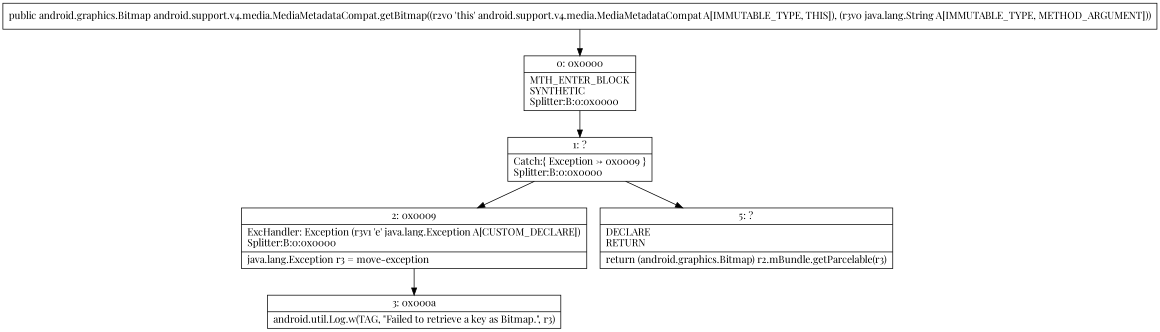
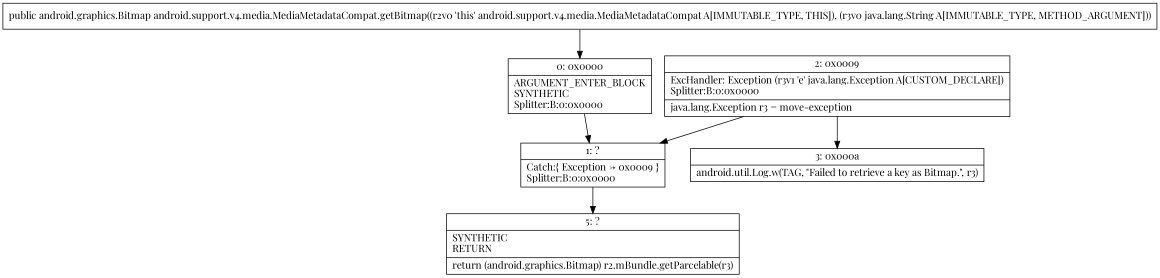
(580, 80) -> (580, 83)
(509, 193) -> (705, 129)
(628, 232) -> (480, 238)
